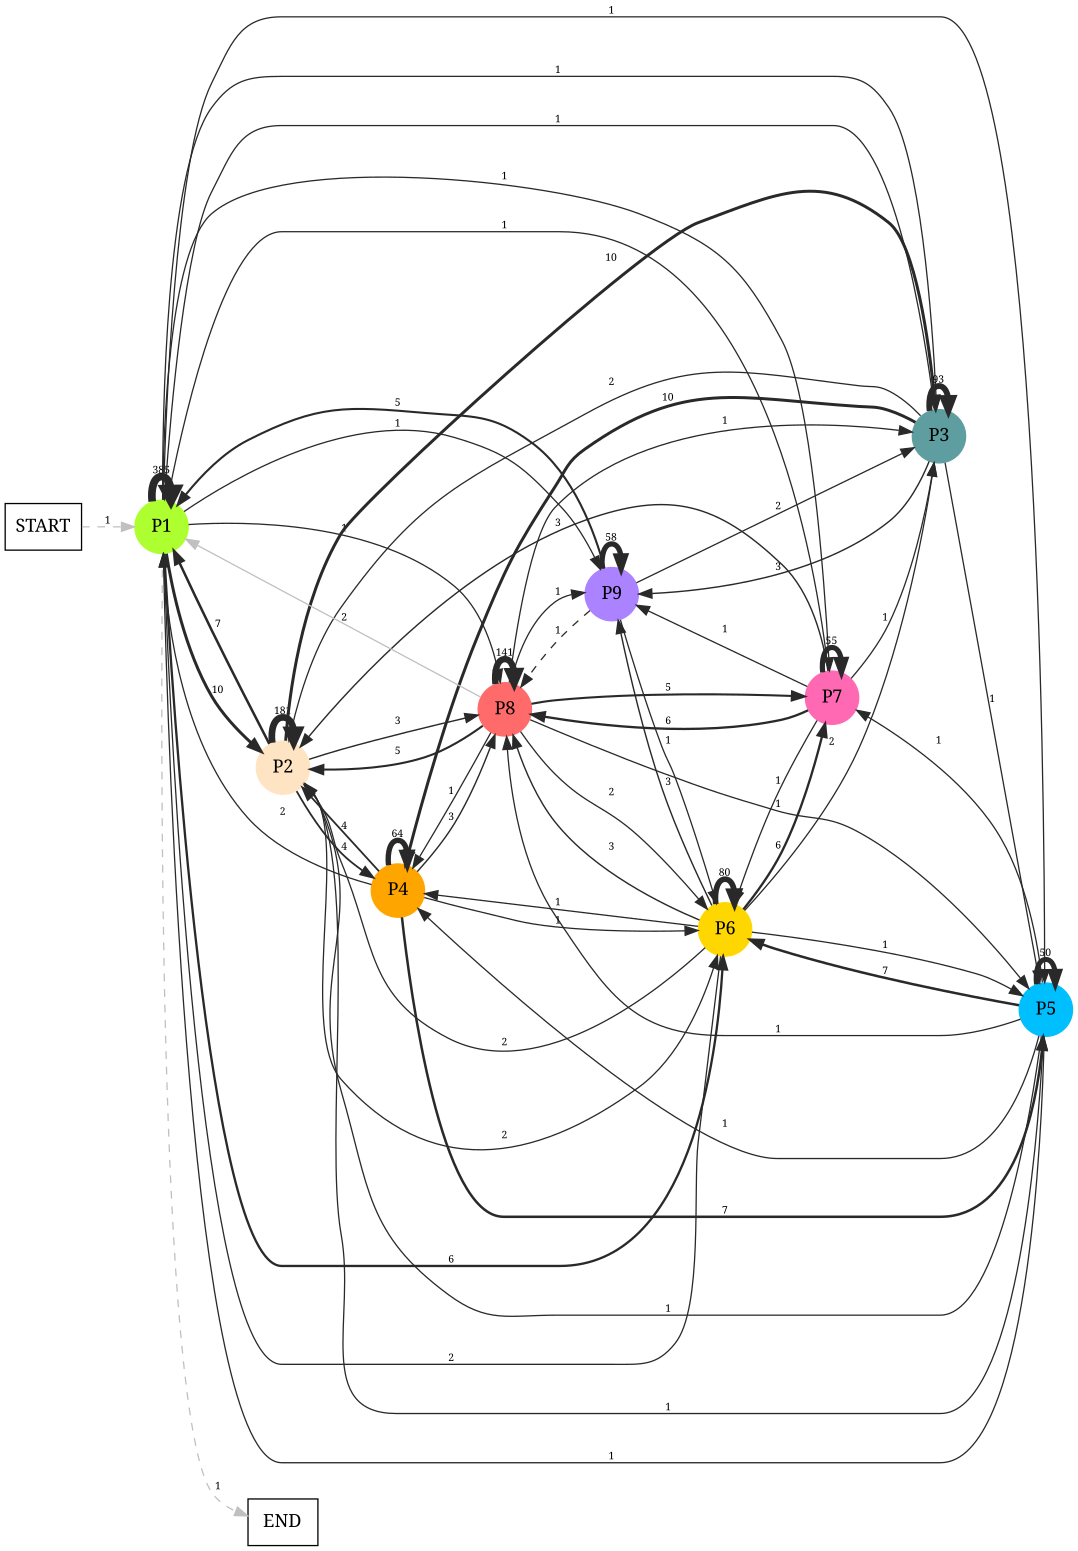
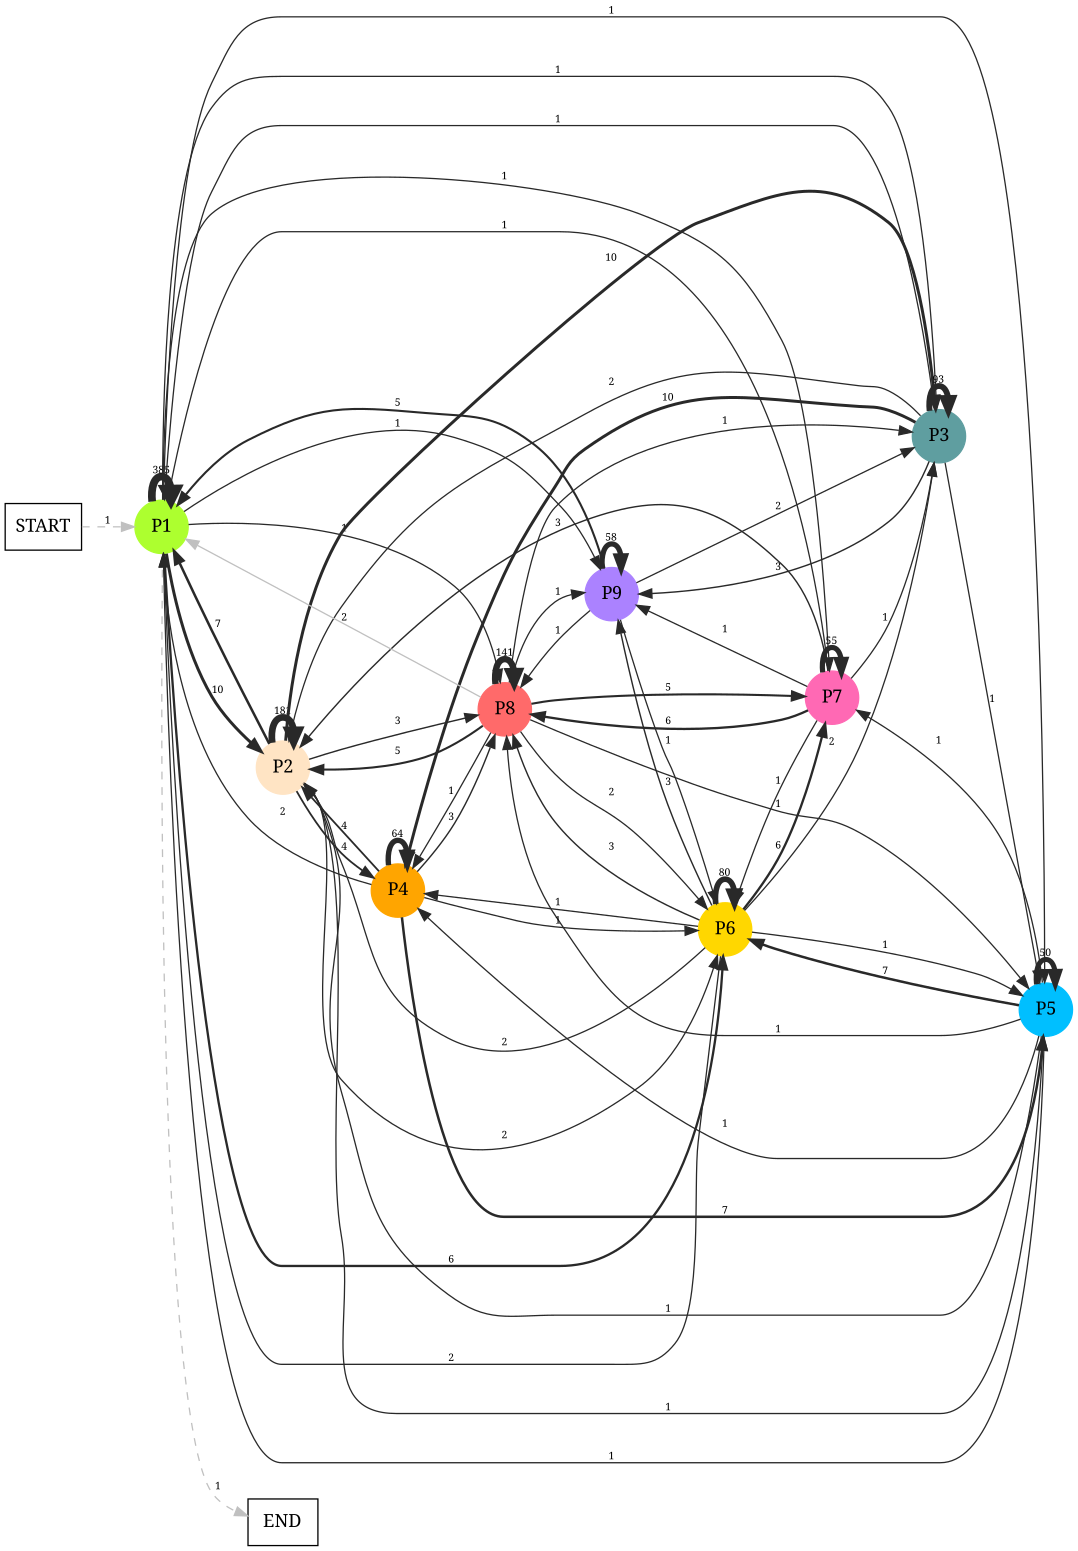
(557, 641) -> (557, 641)
